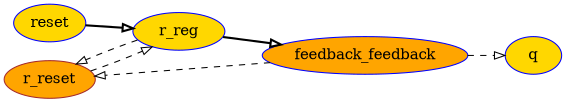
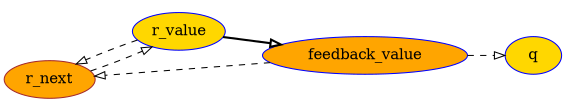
(50, 23) -> none
(179, 31) -> (179, 31)
(365, 55) -> (365, 55)
(50, 79) -> (50, 79)
